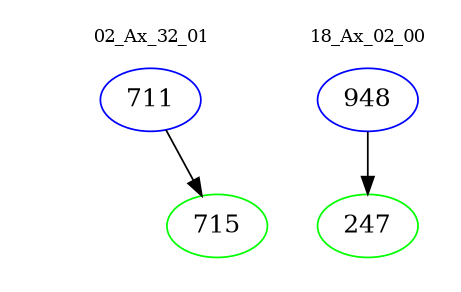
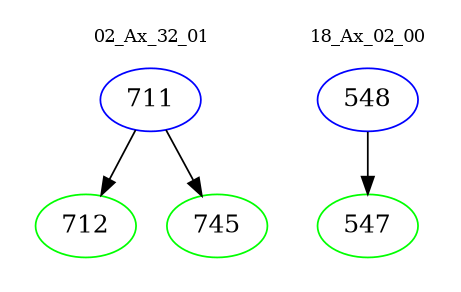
(368, 100) -> (368, 100)
none -> (86, 226)
(217, 226) -> (217, 226)
(368, 226) -> (368, 226)
